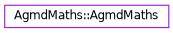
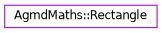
(87, 16) -> (81, 16)
